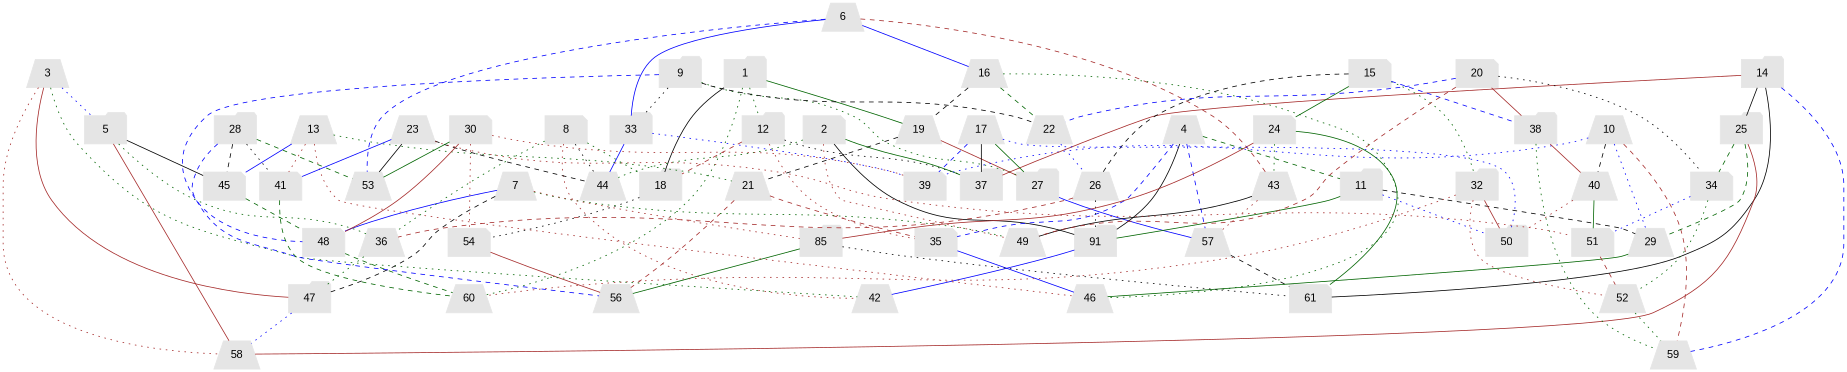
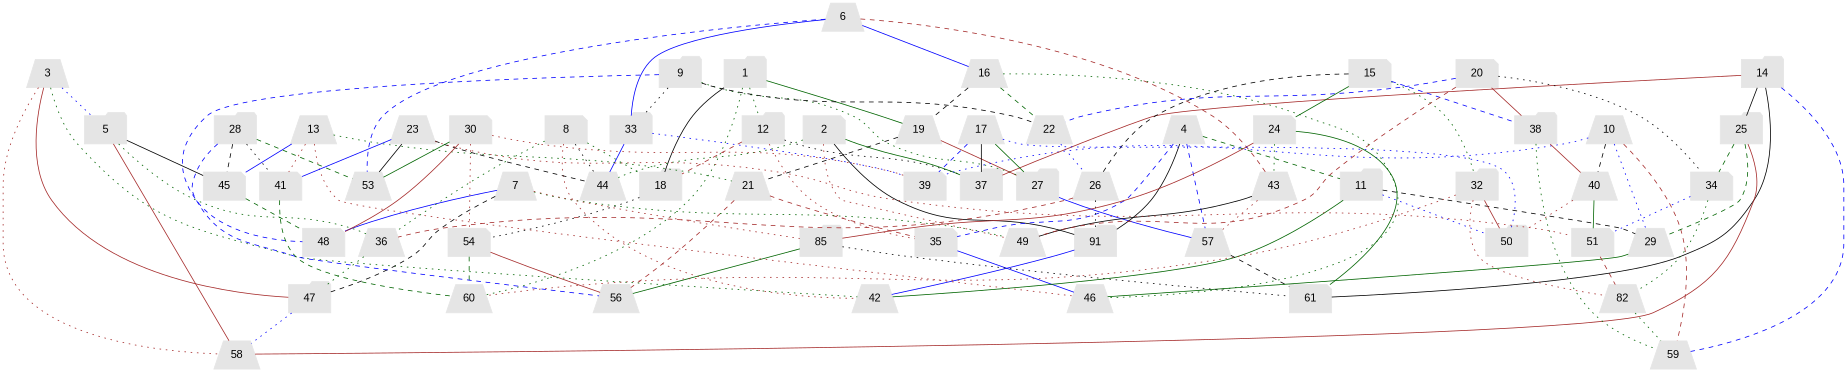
(1178, 228) -> (1079, 282)
(407, 277) -> (469, 266)
(1623, 299) -> (1623, 299)
